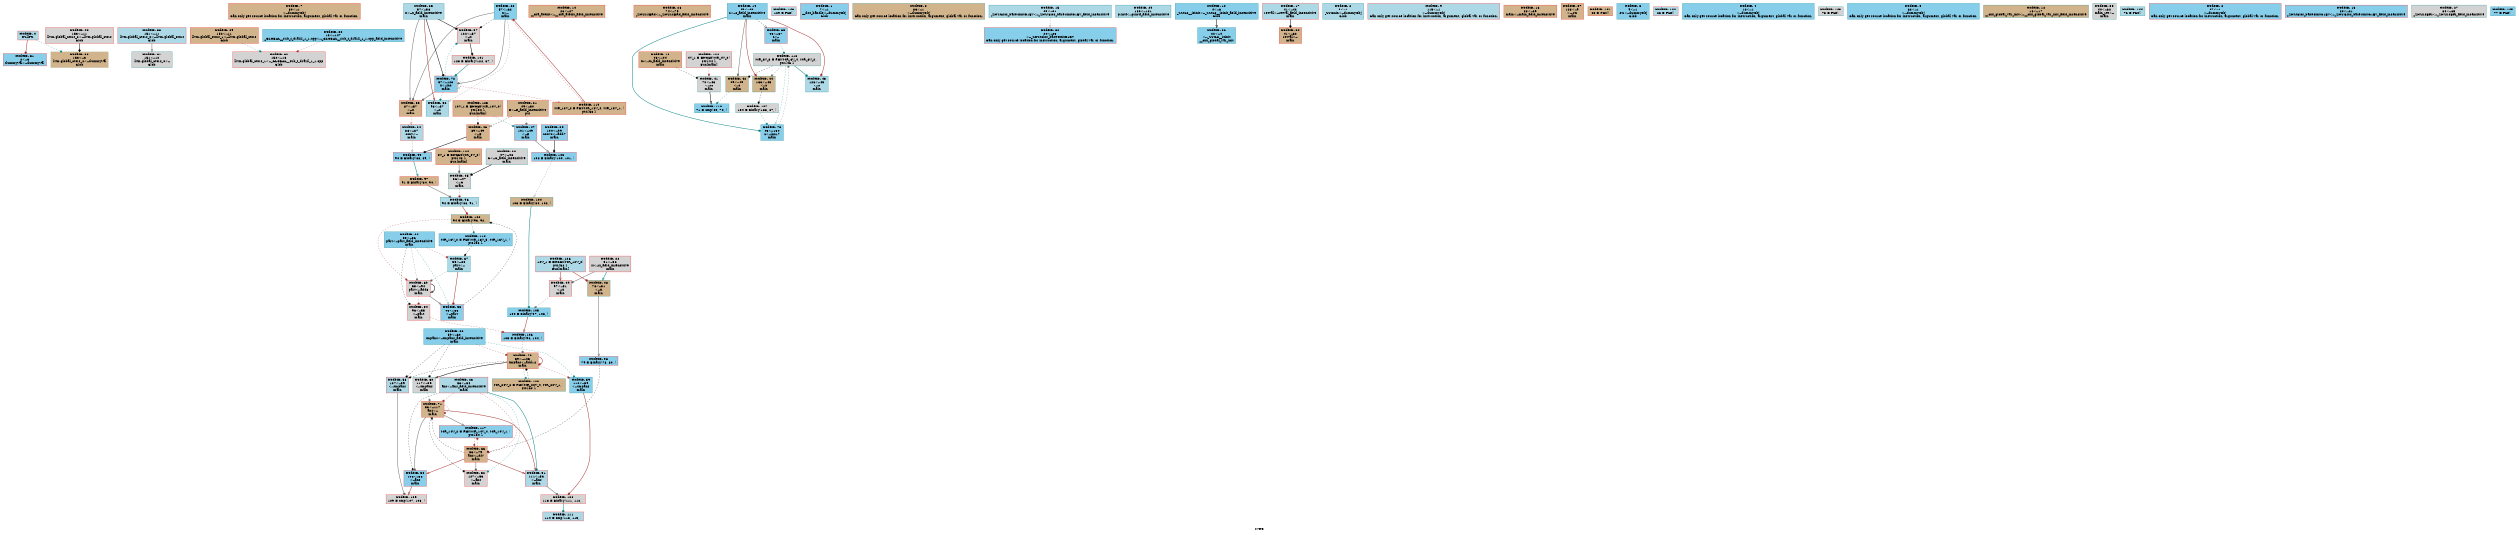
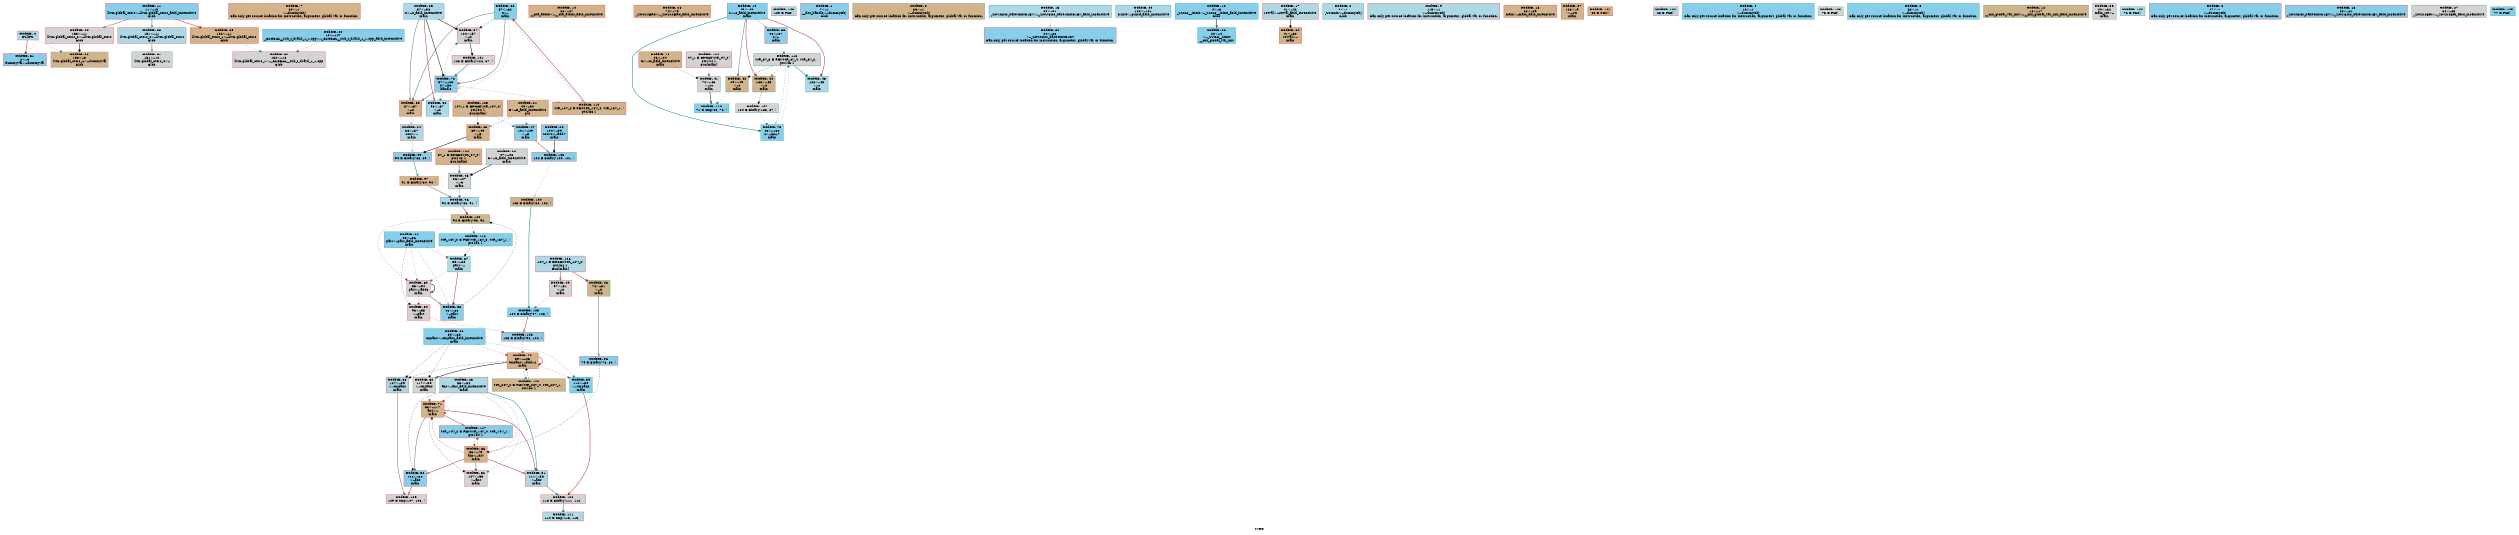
none -> (152, 11)
(1633, 11) -> none
(446, 89) -> (446, 89)
(610, 264) -> none
